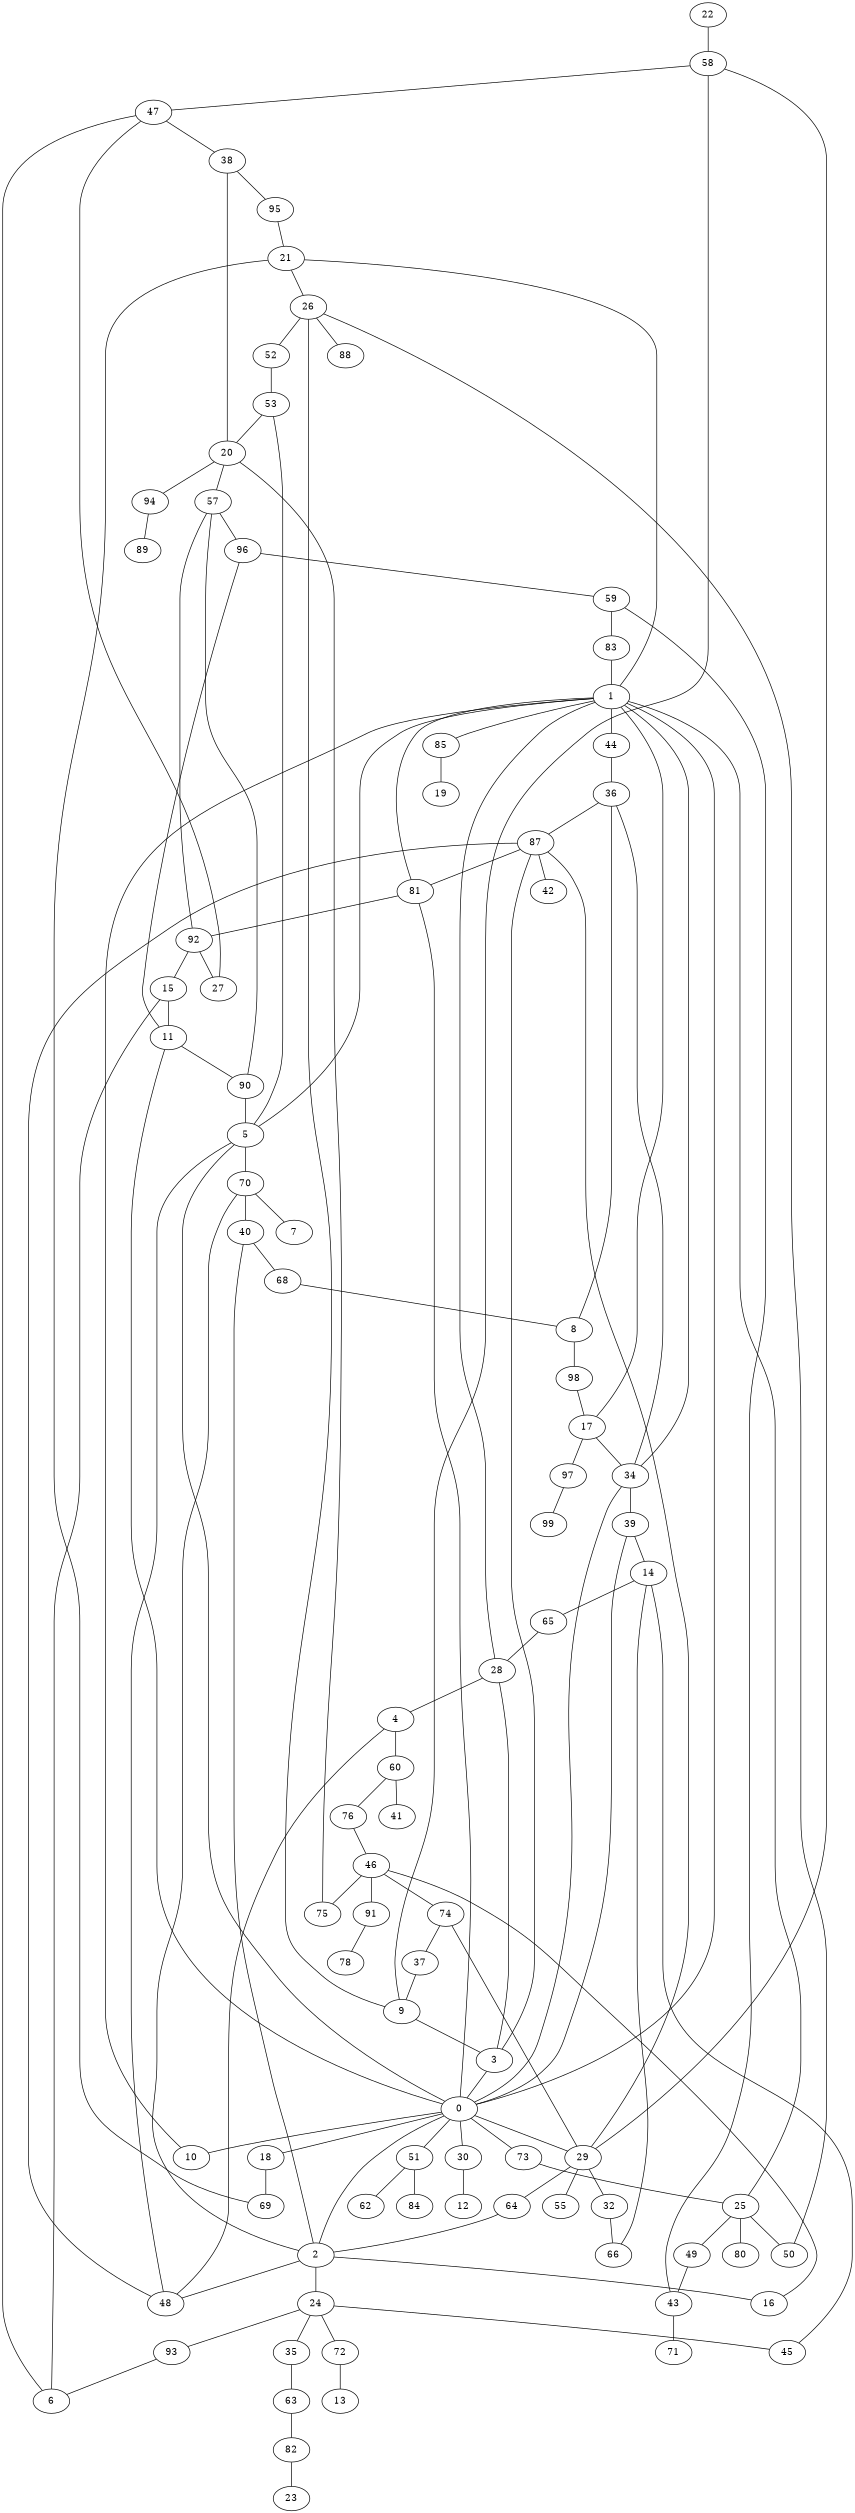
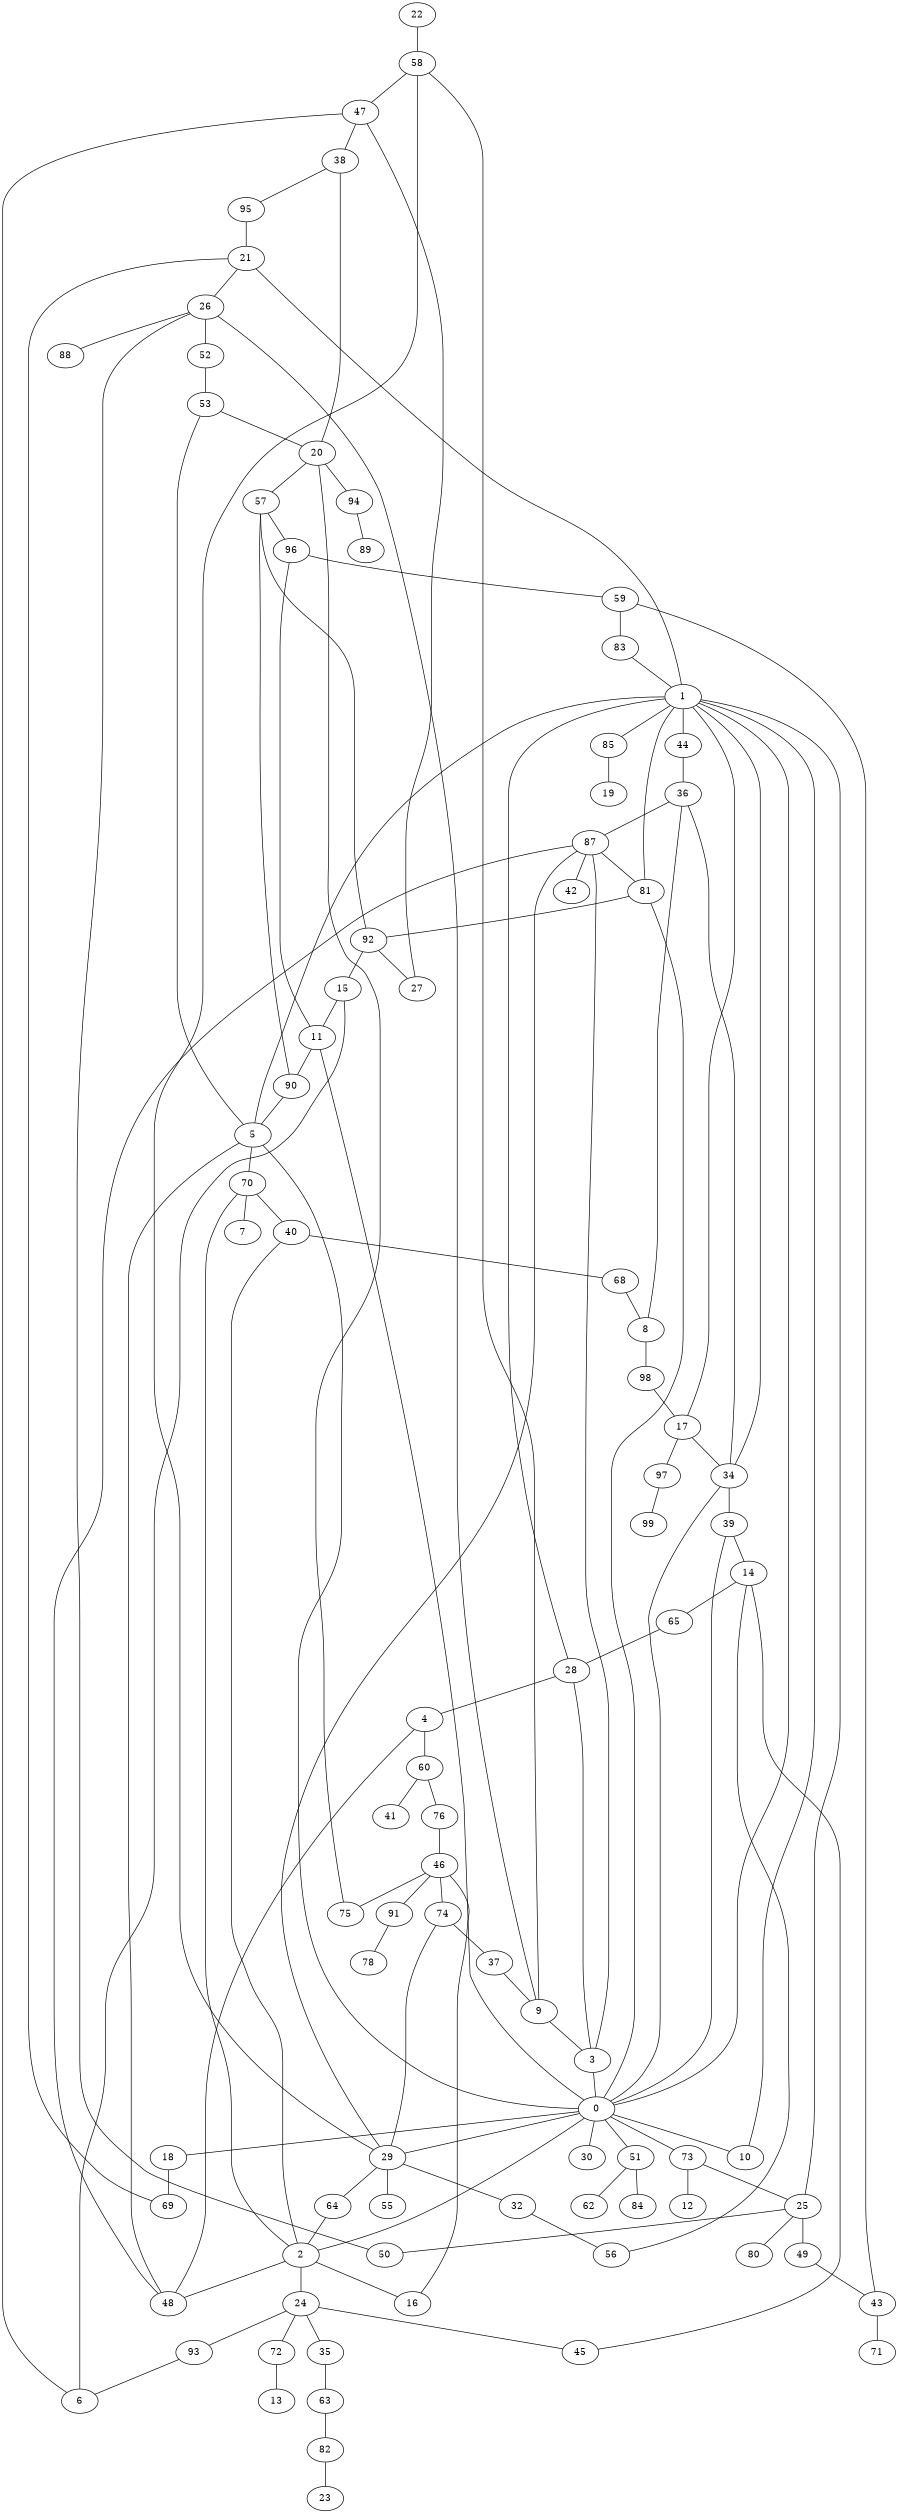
(463, 2182) -> (688, 2182)
(613, 2255) -> (611, 2255)
